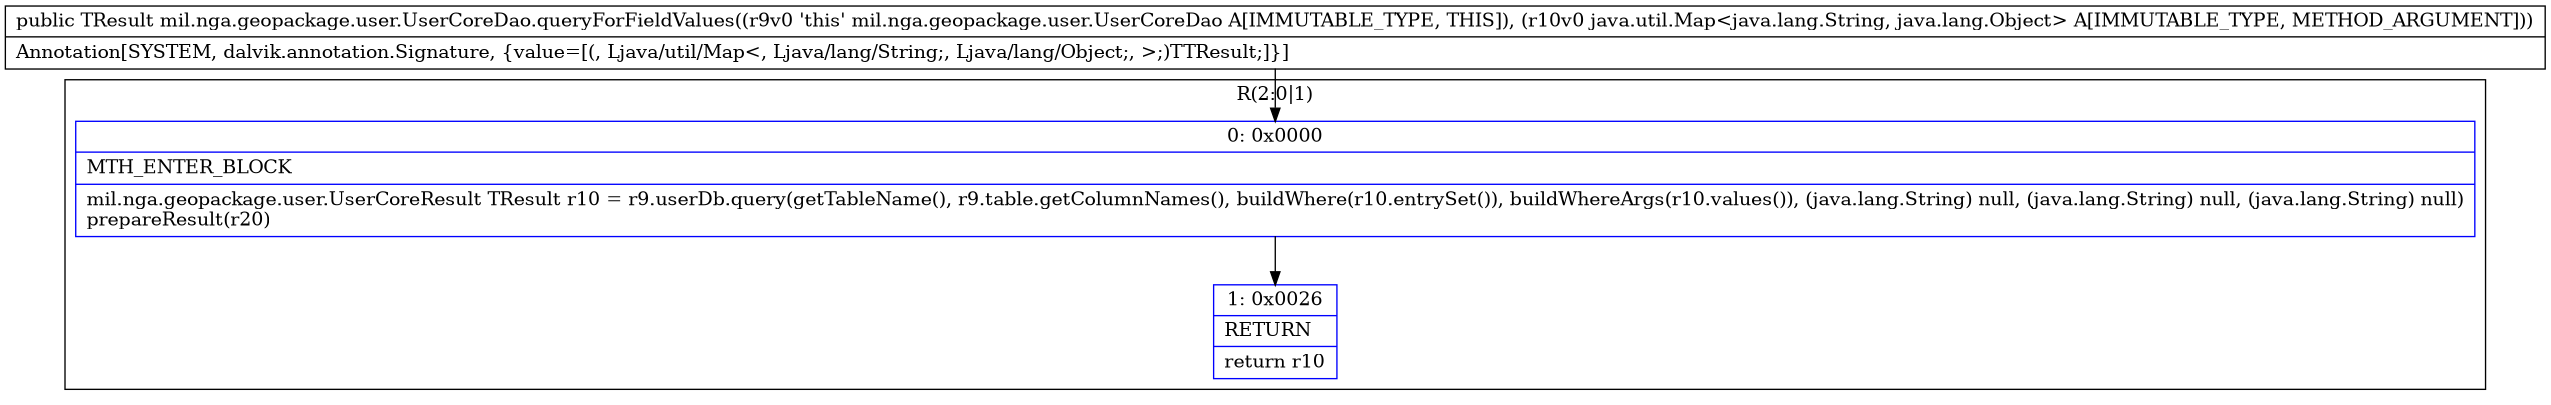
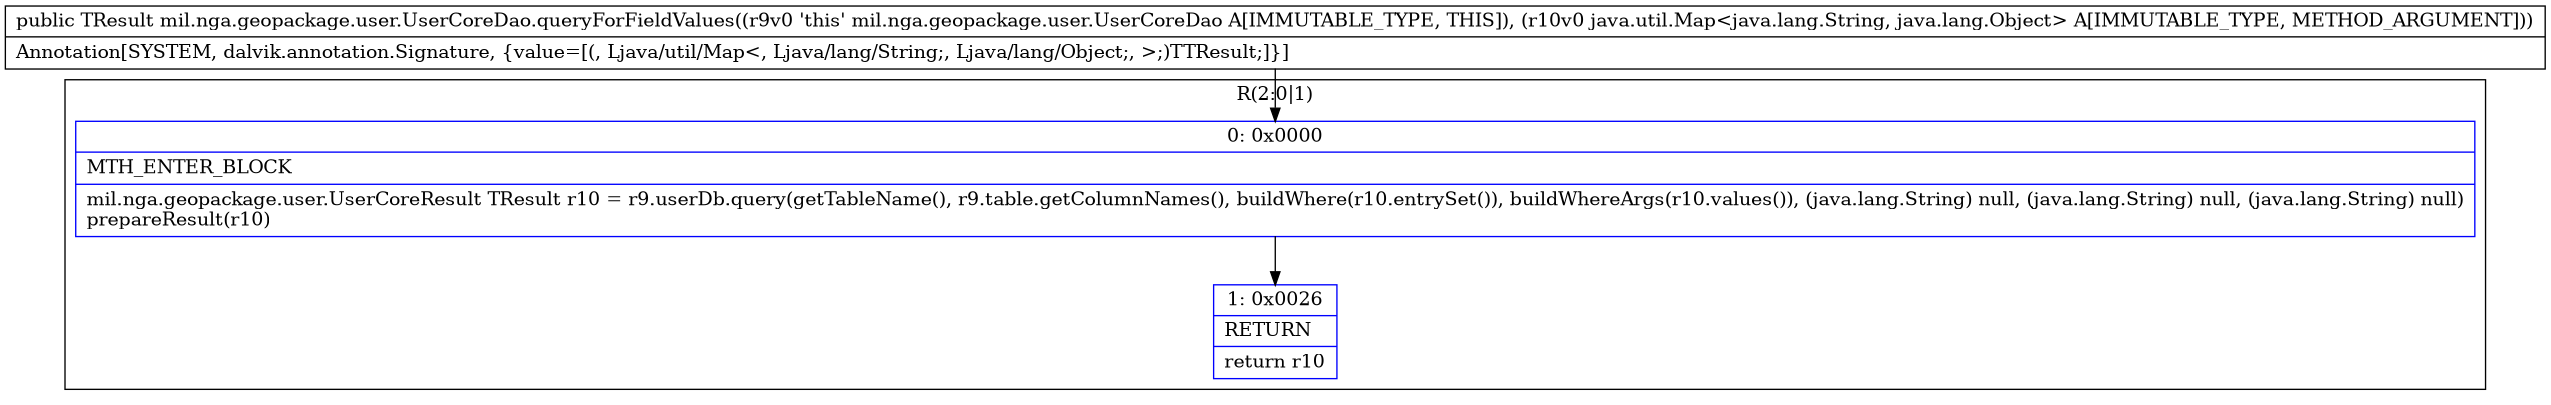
(179, 220) -> (179, 220)
